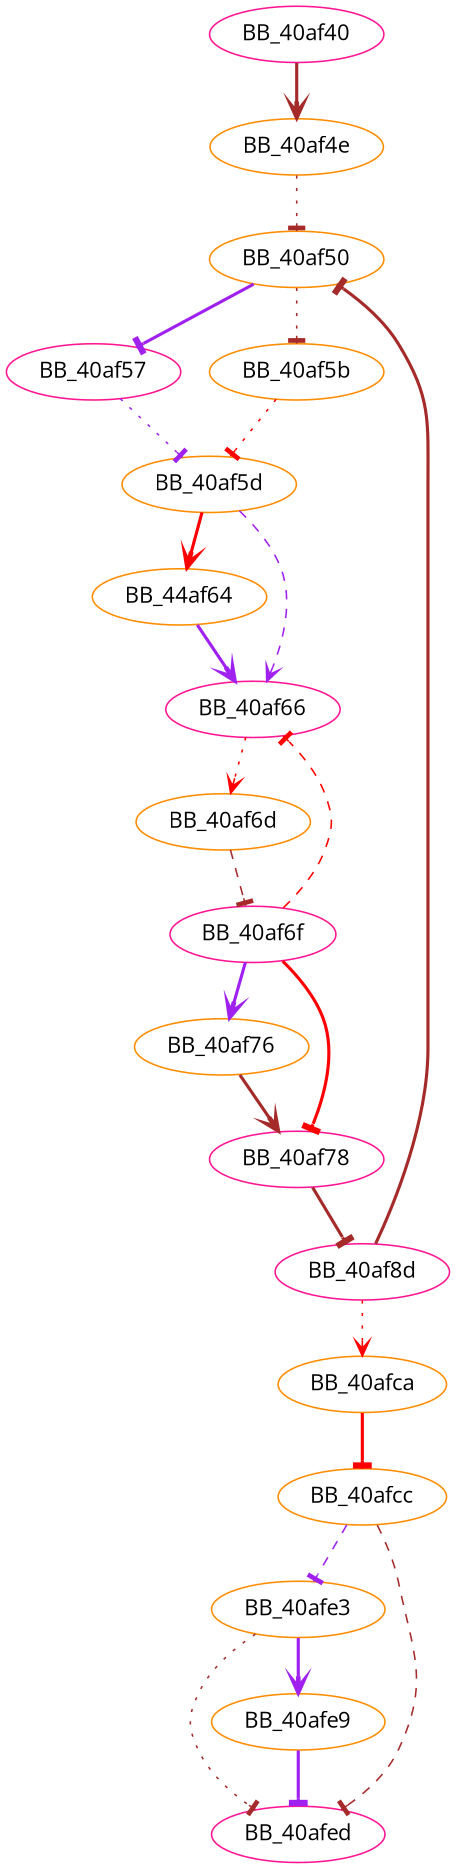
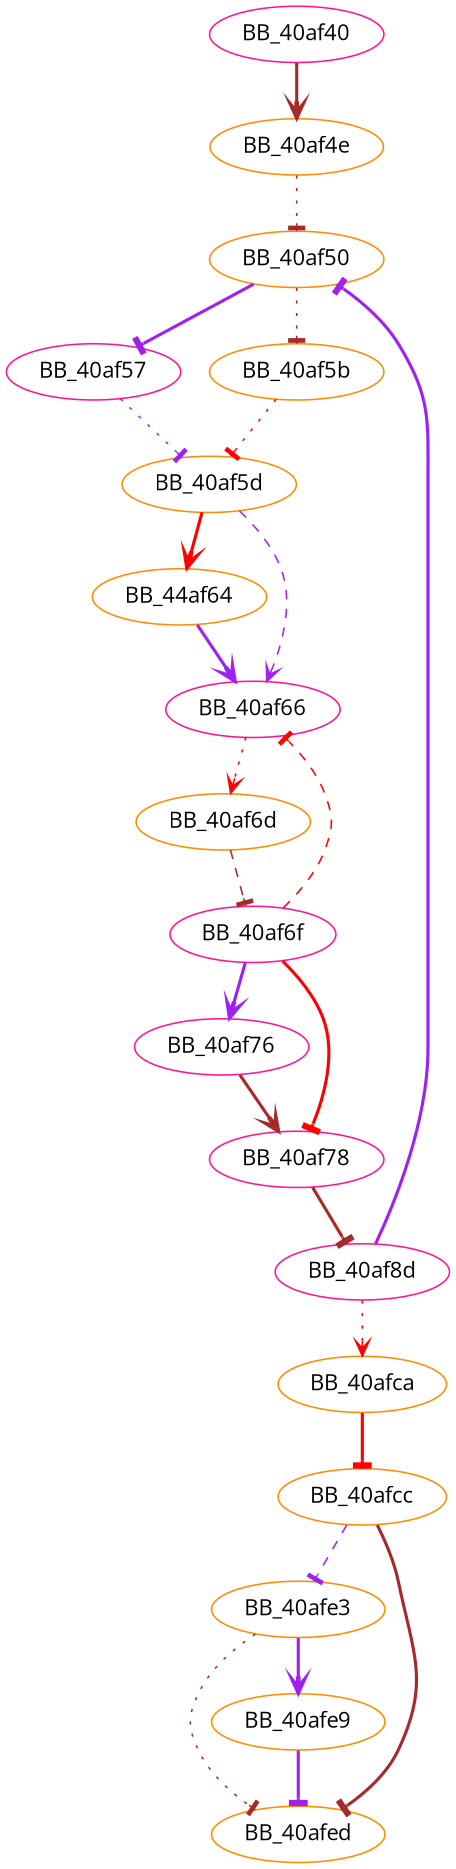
(428, 756) -> (428, 756)
(222, 1047) -> (222, 1047)
(416, 1674) -> (416, 1674)
(298, 1834) -> (298, 1834)
